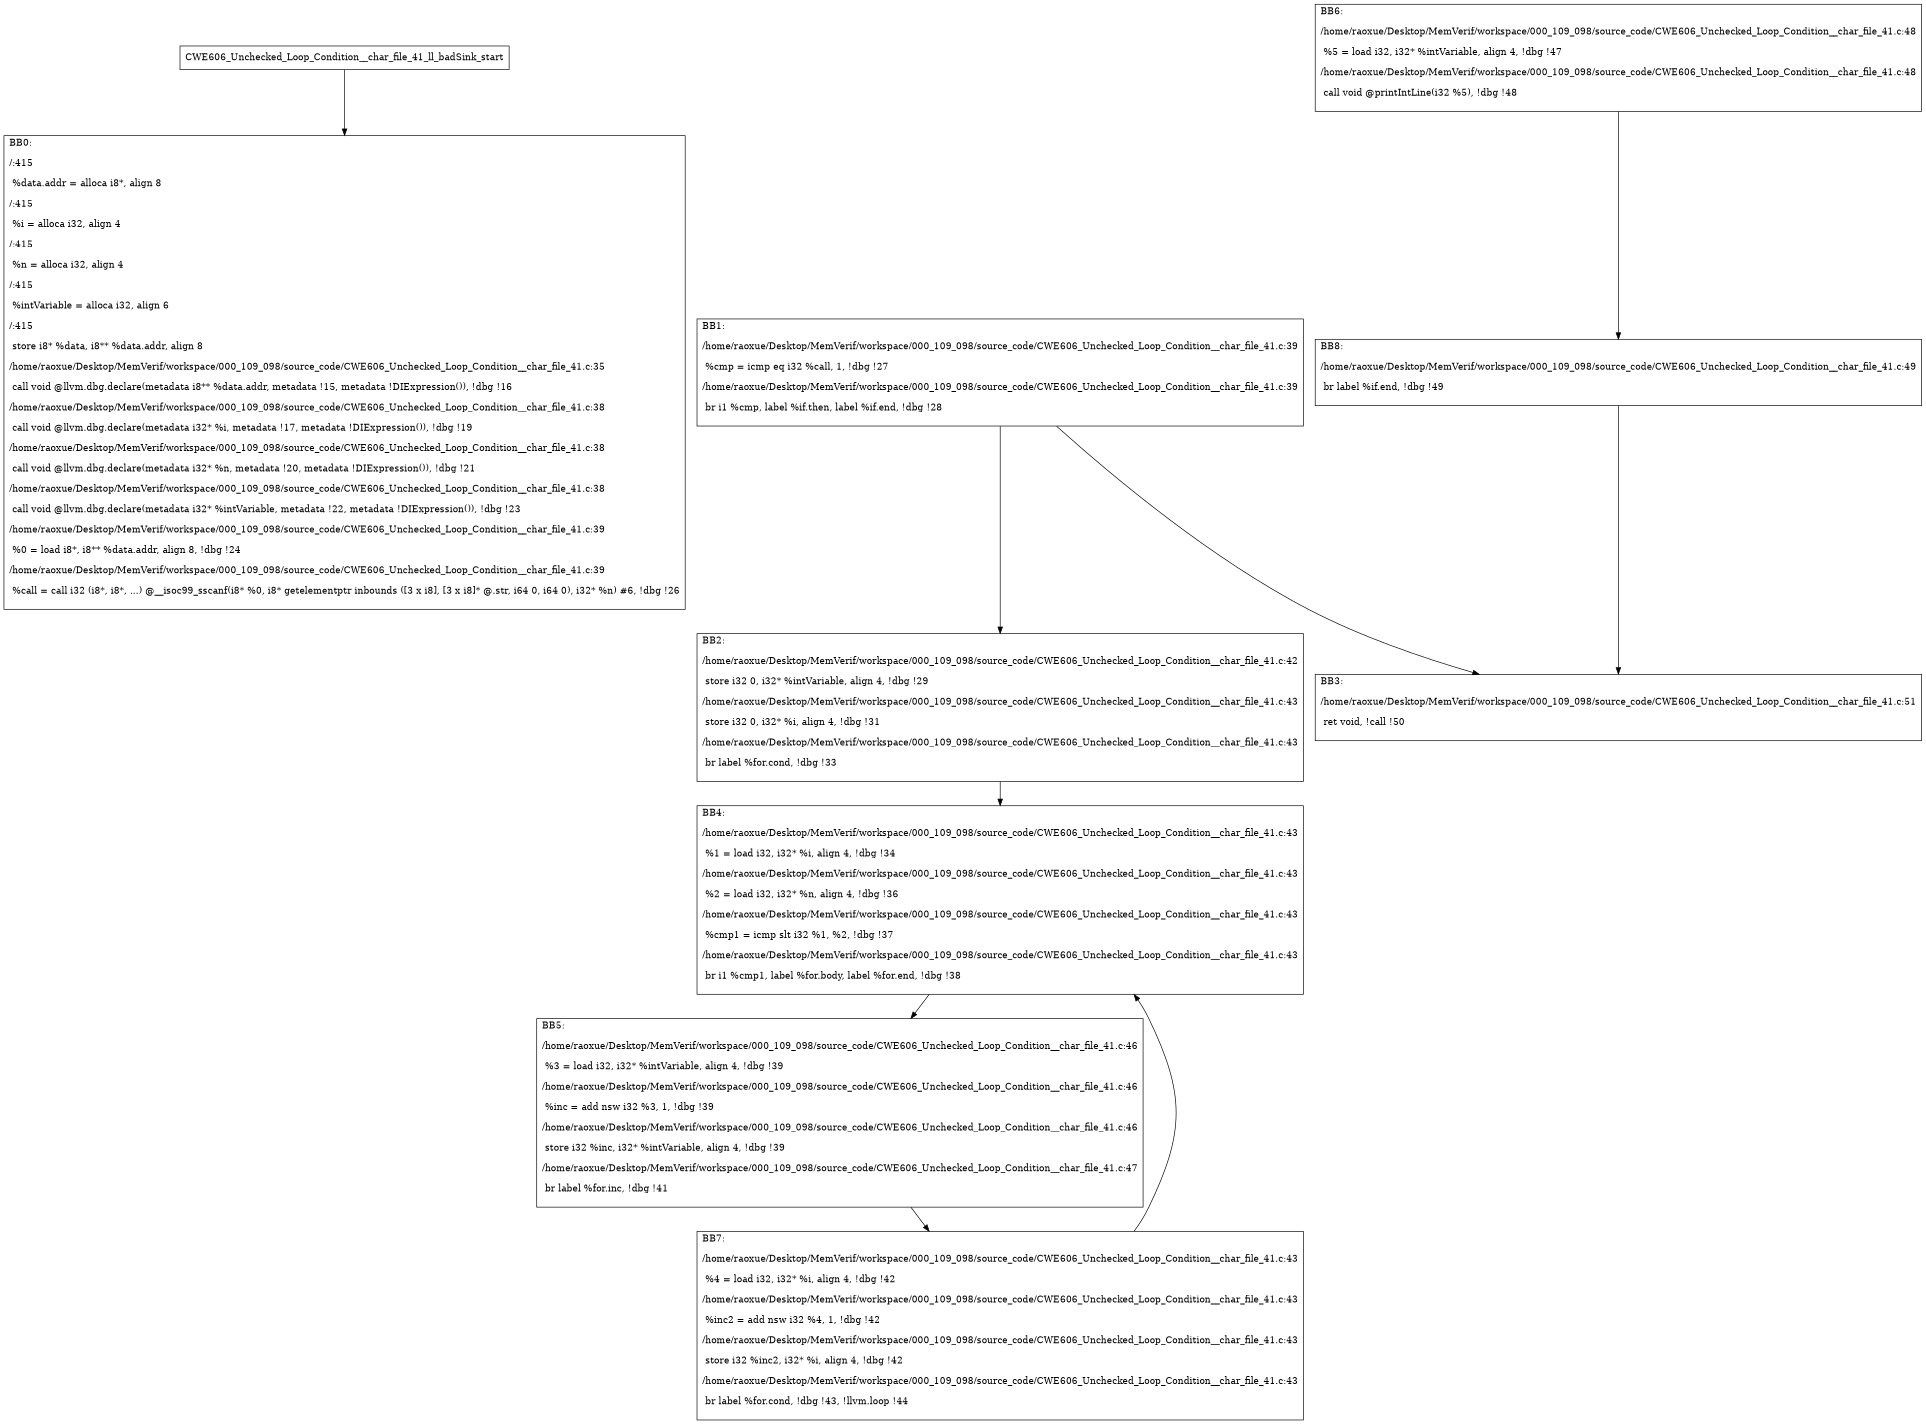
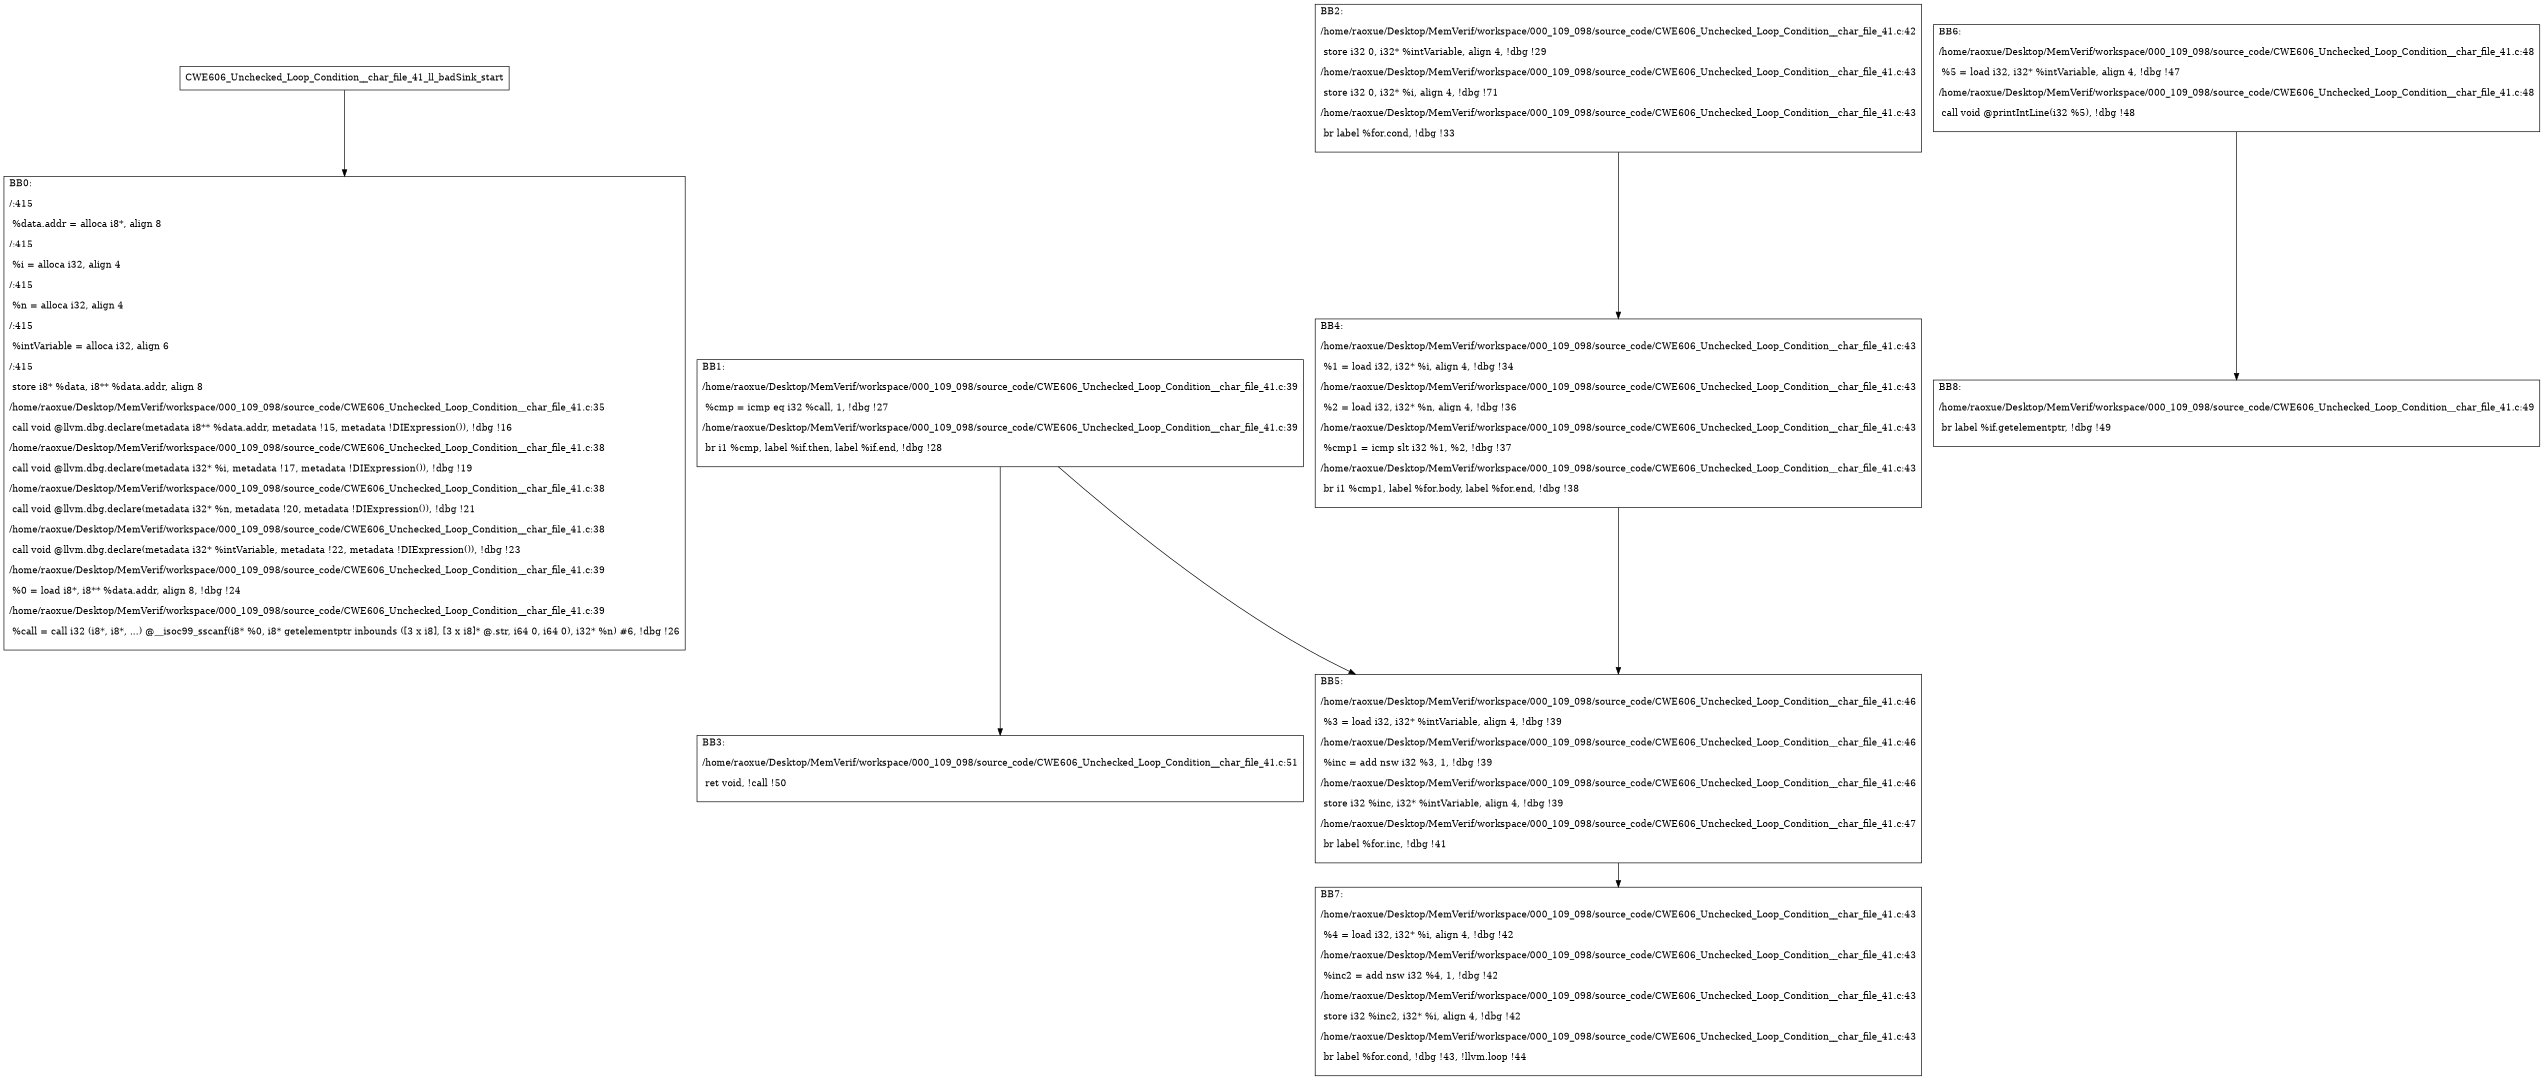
(1382, 387) -> (2025, 428)
(1000, 527) -> (1198, 578)
(1618, 537) -> none
(791, 722) -> (1409, 93)
(1176, 1116) -> none
